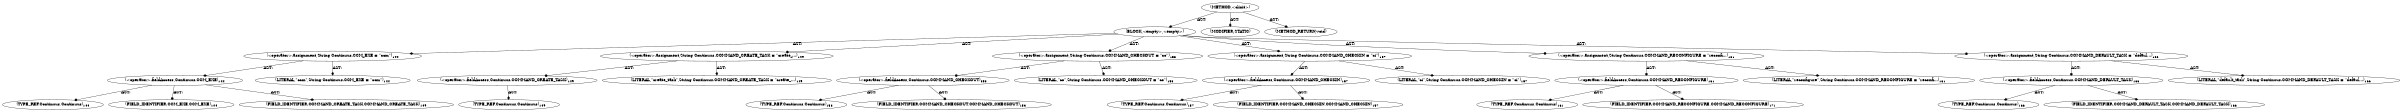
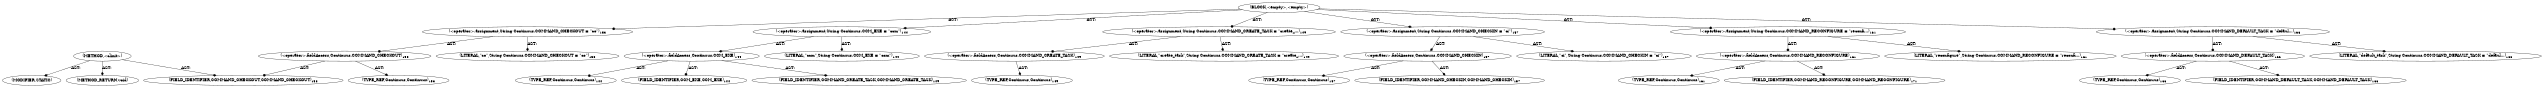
(1195, 19) -> (168, 67)
(984, 80) -> (406, 56)
